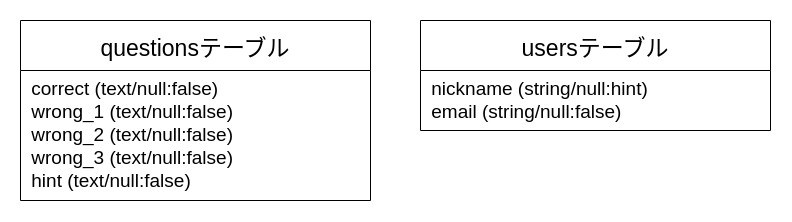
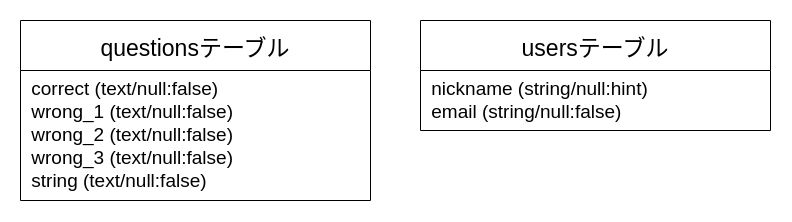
(147, 89) -> (147, 89)
